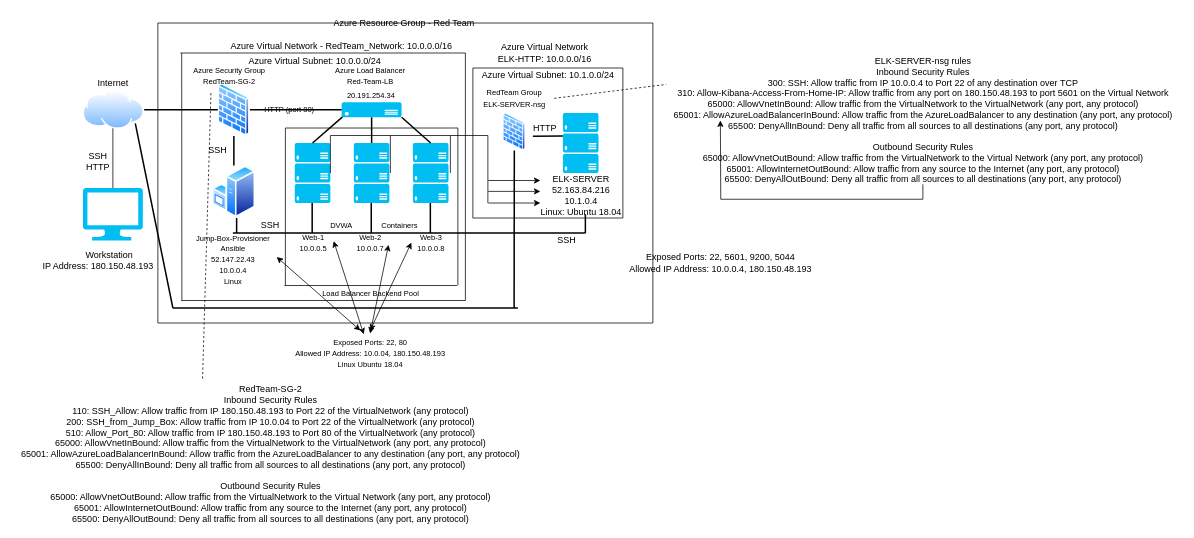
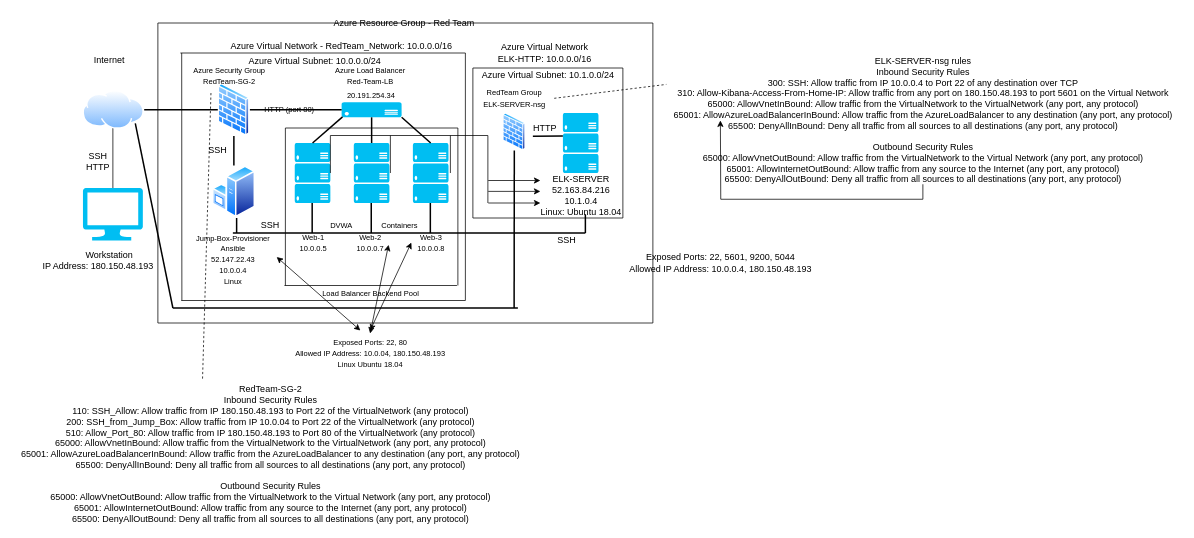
(113, 83) -> (109, 60)
(349, 288) -> none
